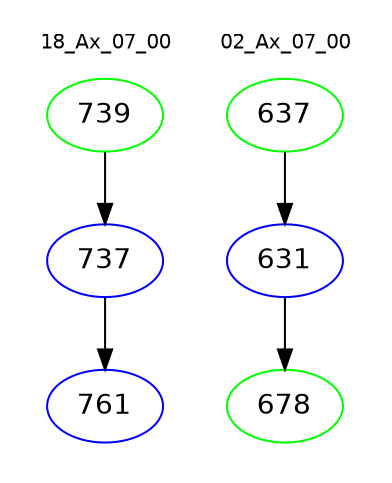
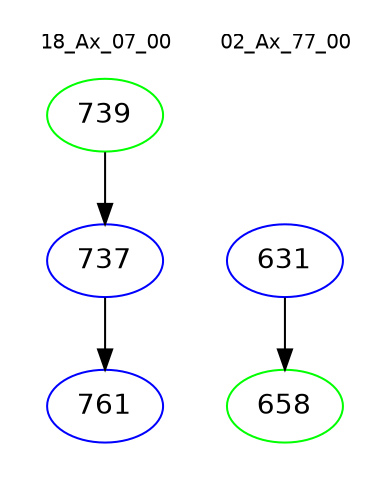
(286, 43) -> (286, 43)
(285, 115) -> none
(285, 406) -> (285, 406)
